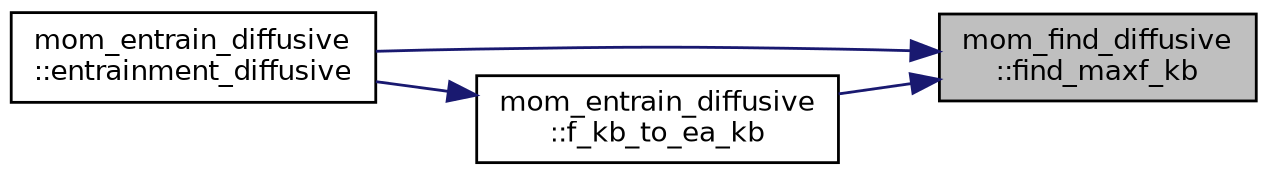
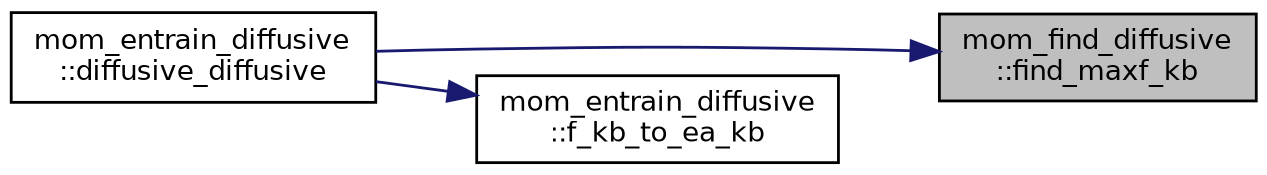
(193, 57) -> (193, 57)
(875, 89) -> none
